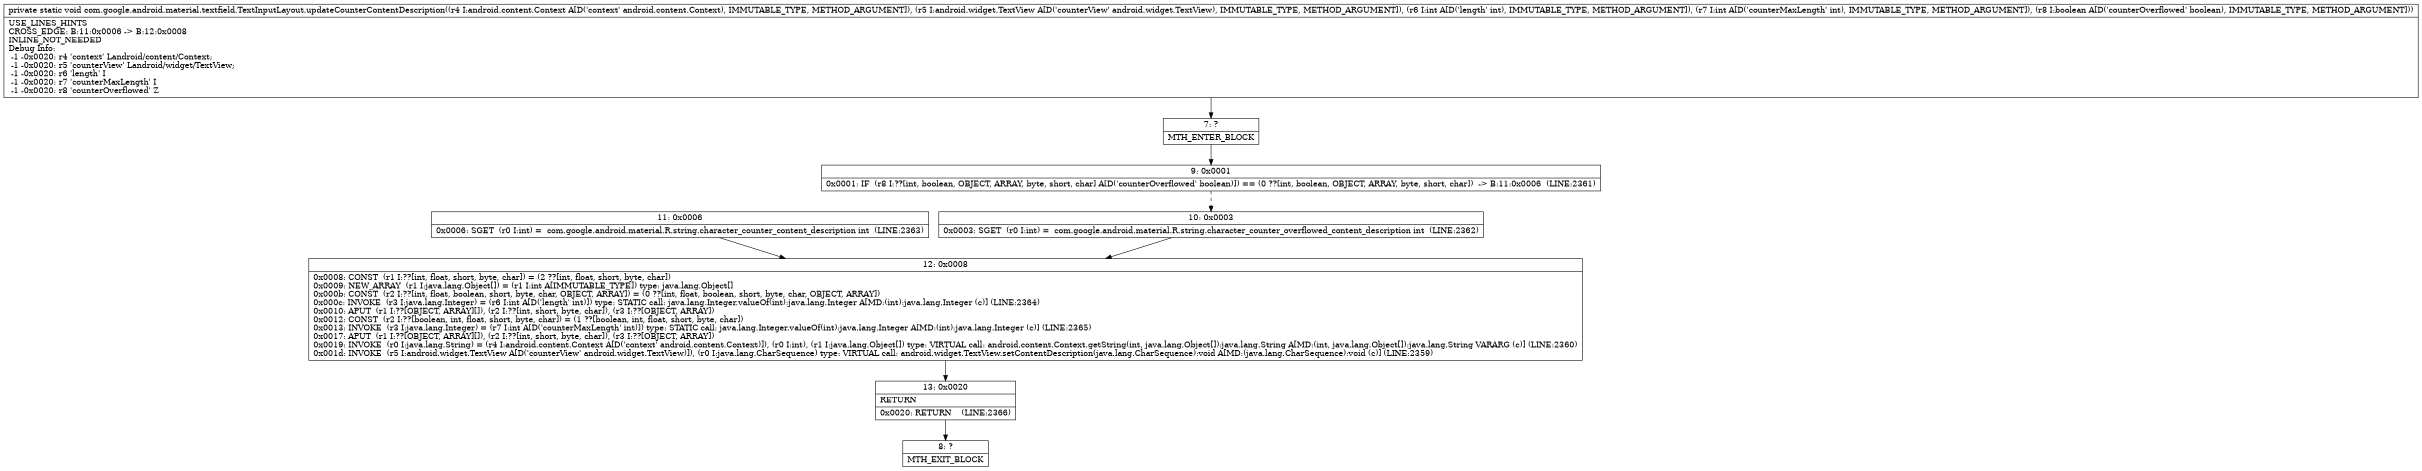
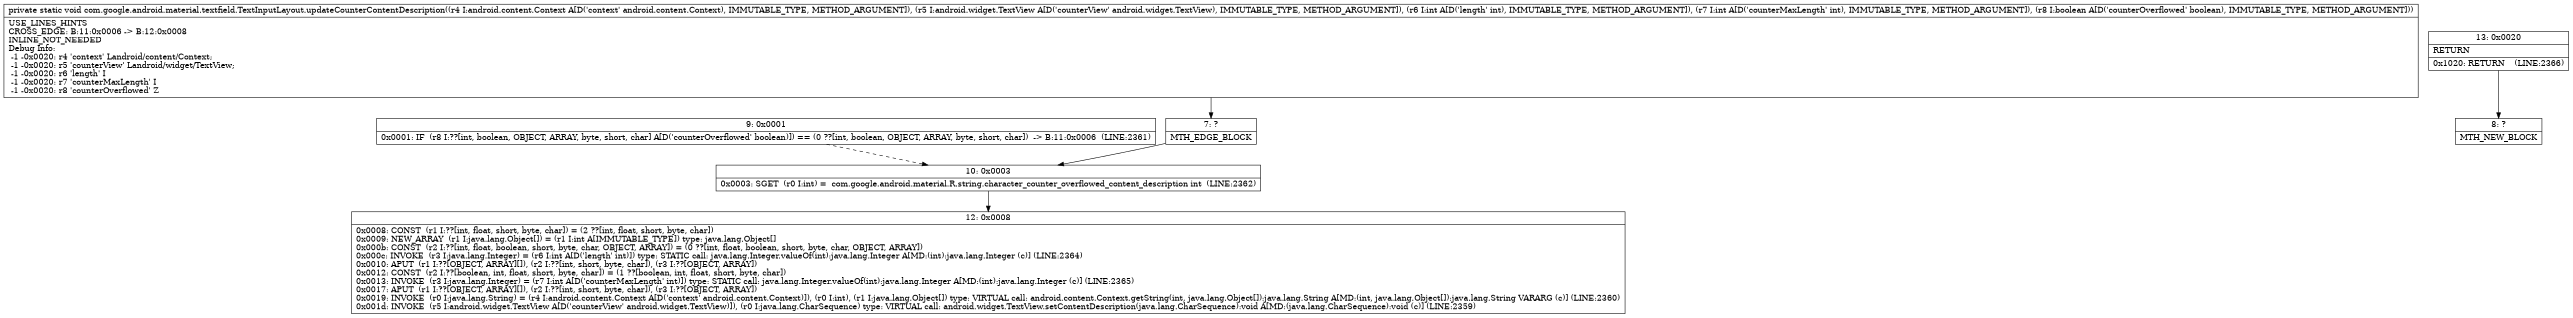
(1211, 138) -> (1211, 138)
(1211, 152) -> (1115, 154)
(680, 225) -> none
(946, 368) -> none
(946, 413) -> (2499, 64)
(946, 460) -> (2499, 138)
